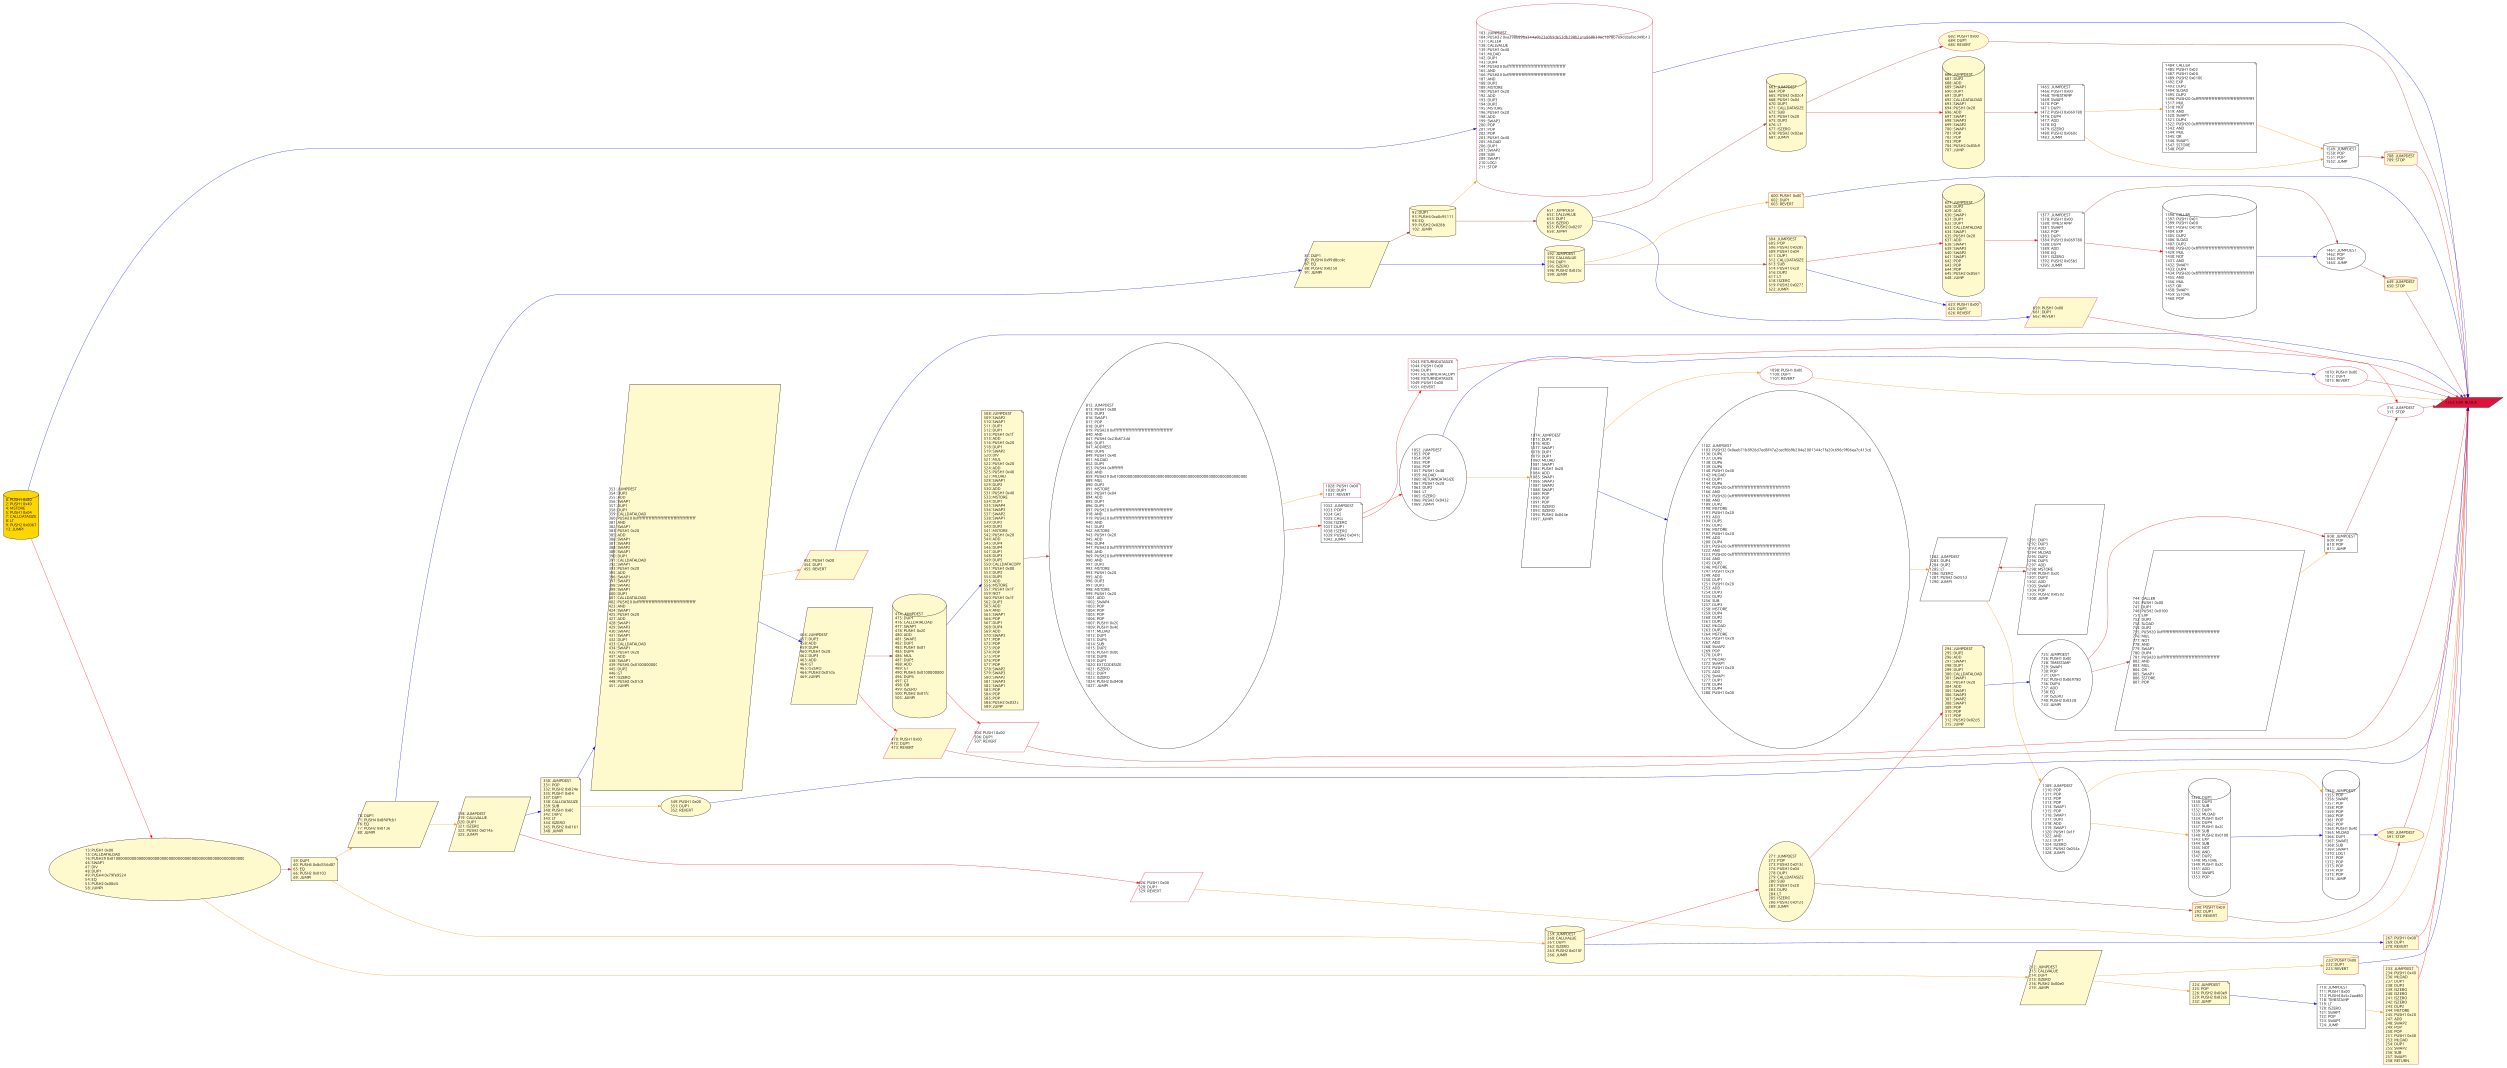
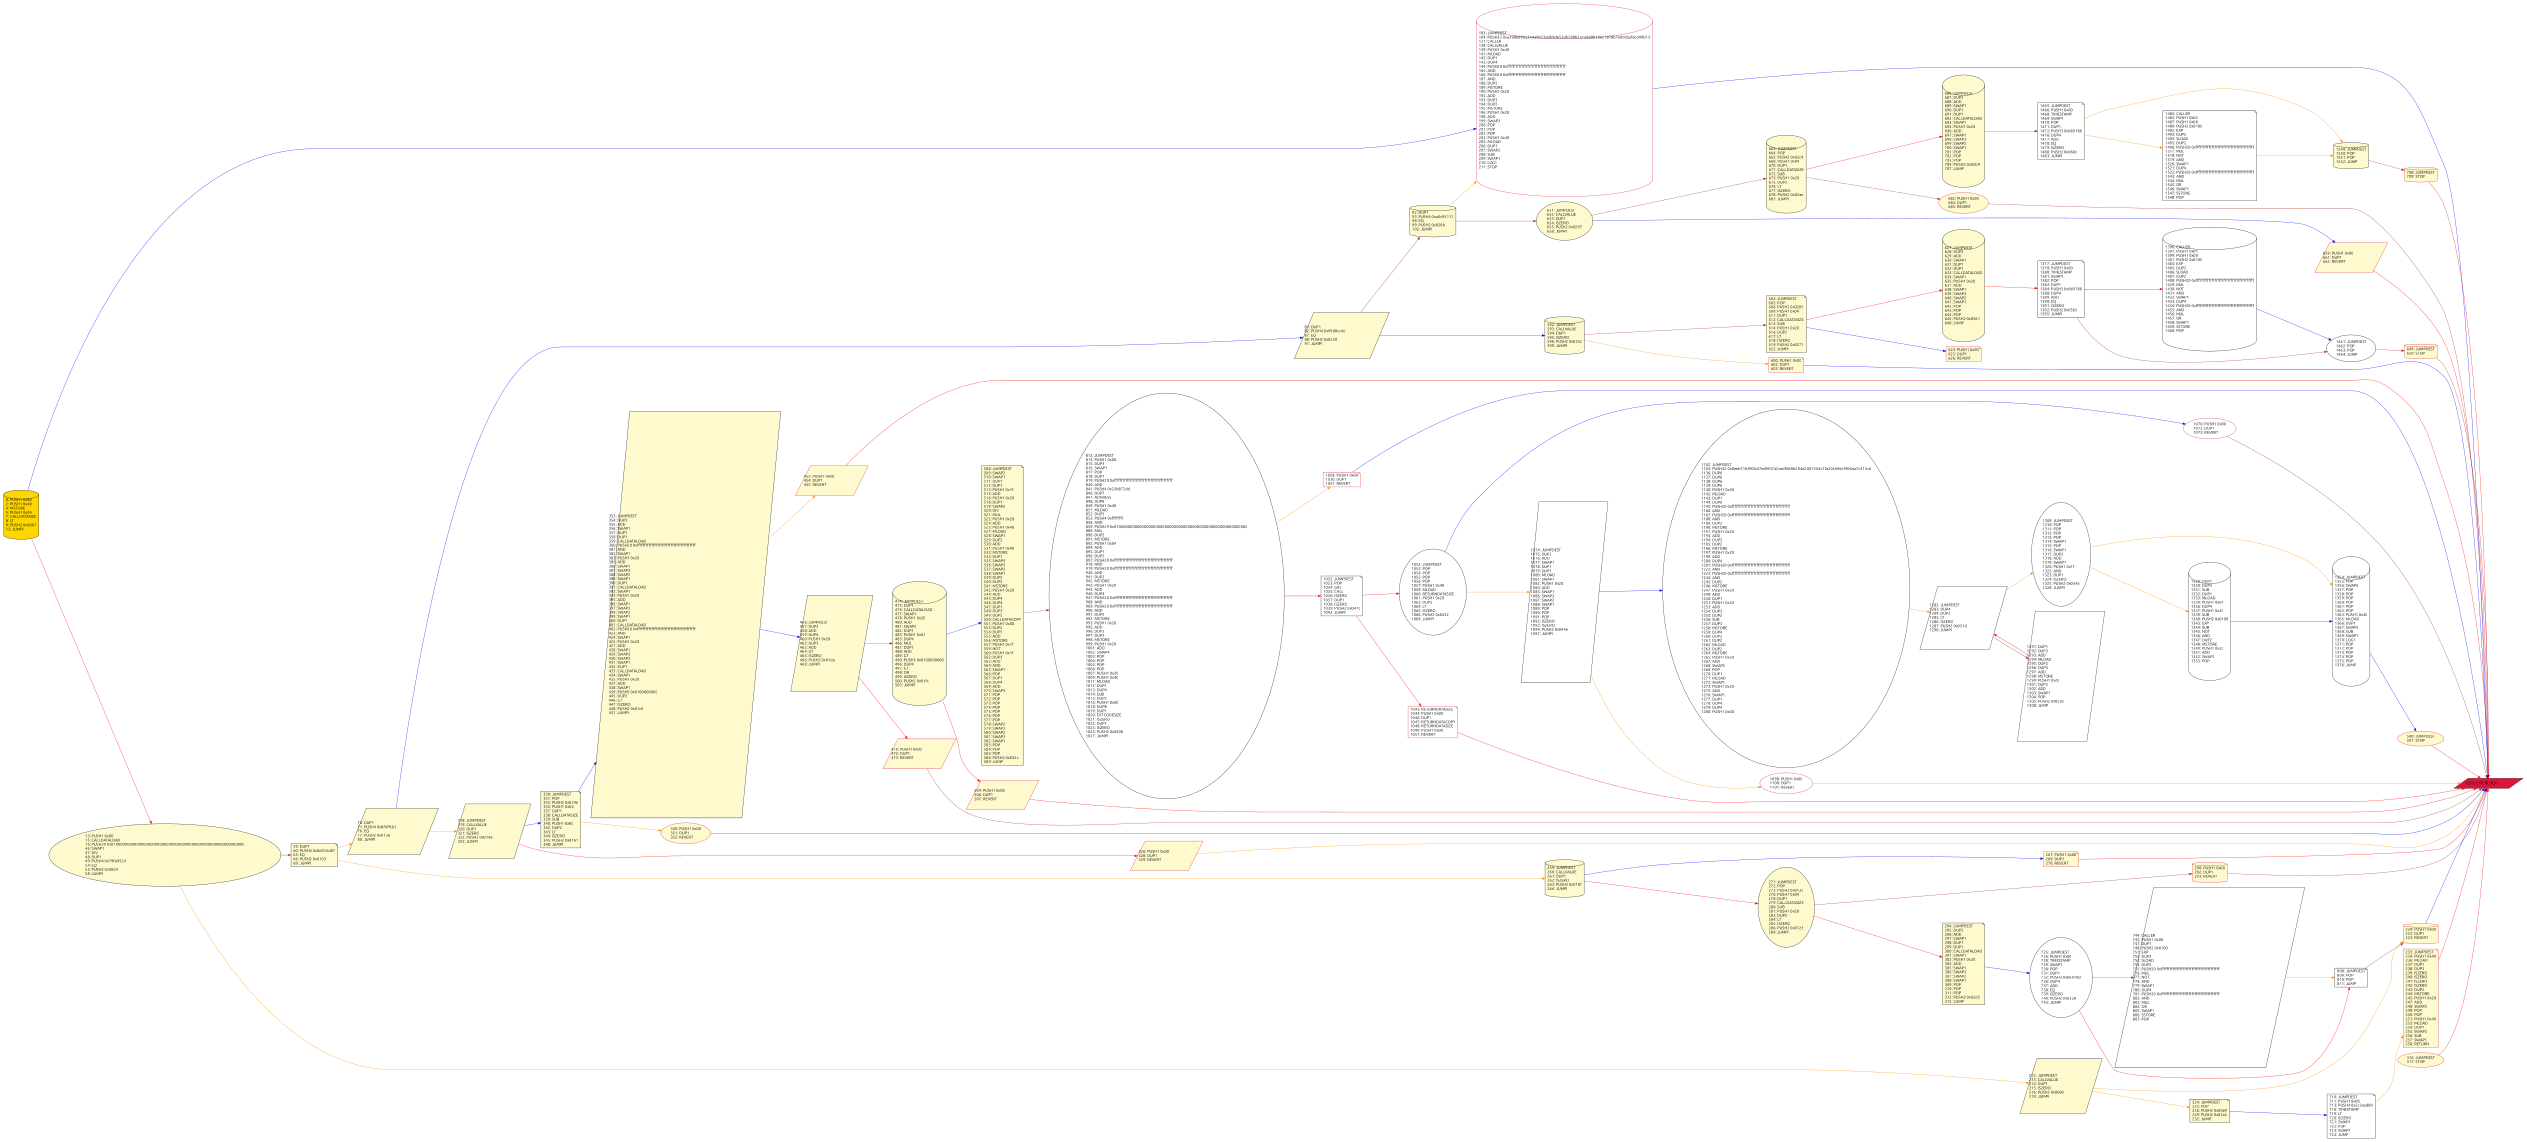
(2341, 155) -> (2351, 156)
(1592, 335) -> (1810, 380)
(2251, 344) -> (2463, 413)
none -> (2054, 391)
(2401, 410) -> (2421, 1060)
(2371, 477) -> (2383, 956)
(1002, 737) -> (1002, 795)
(686, 806) -> (686, 833)
(1167, 887) -> (1167, 856)
(2332, 917) -> (2377, 873)
